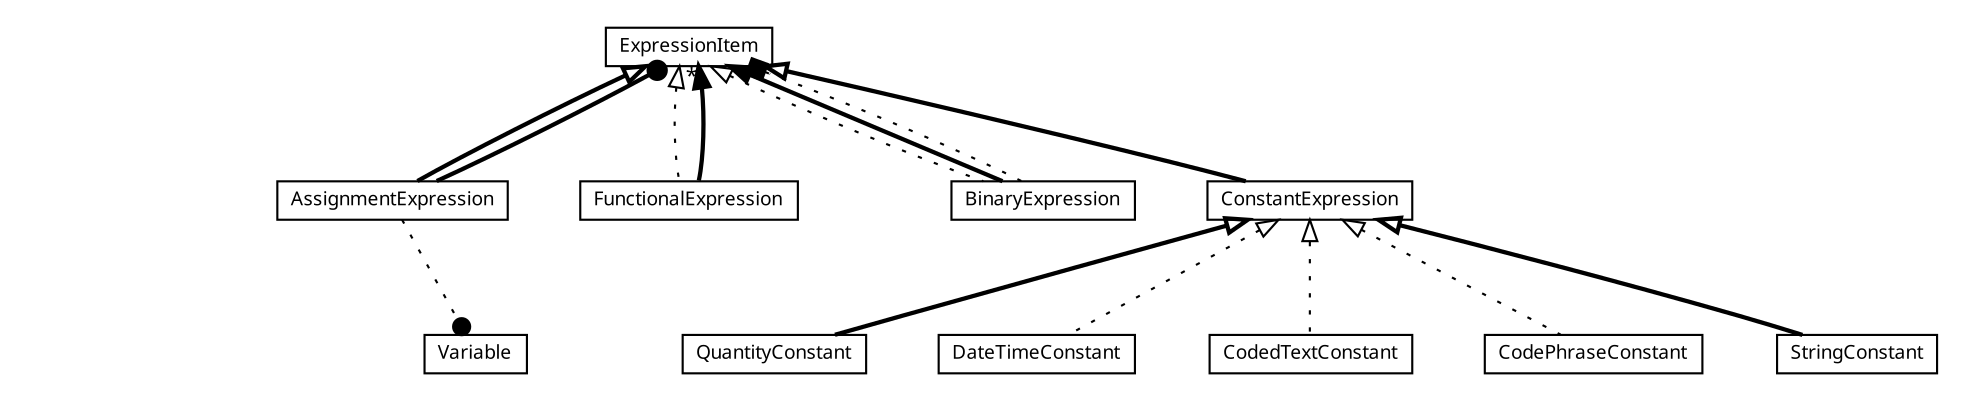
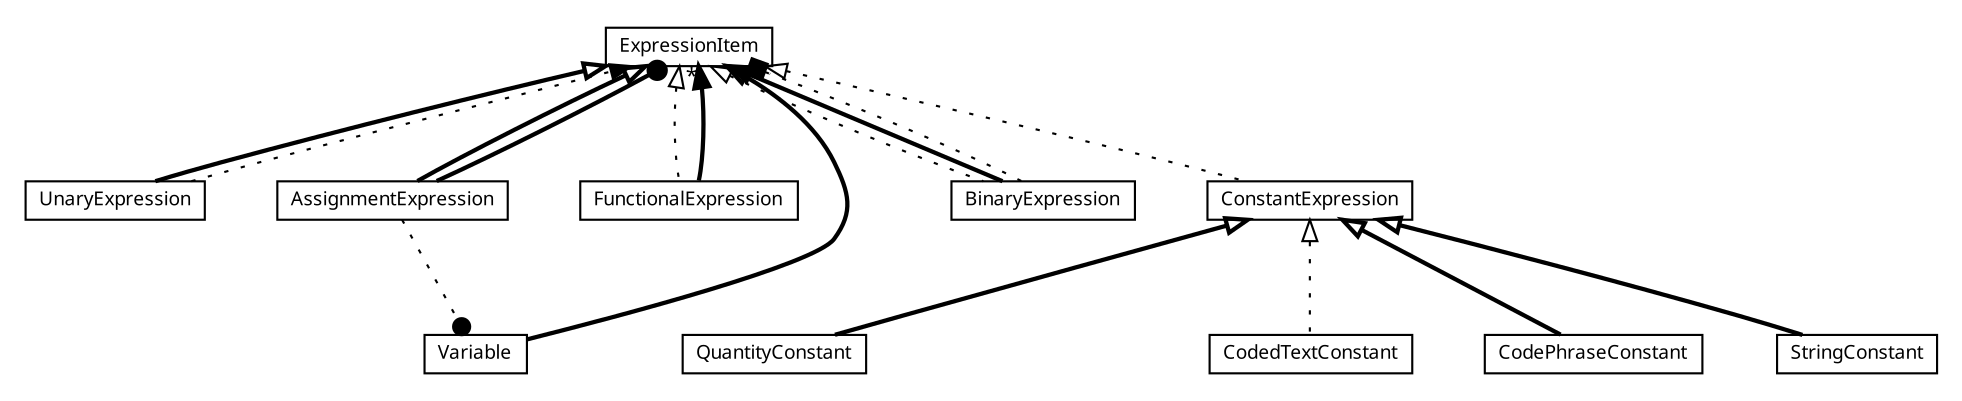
(1016, 125) -> (1016, 125)
none -> (115, 201)
none -> (782, 265)
(1461, 282) -> (1461, 282)
(1037, 354) -> none
